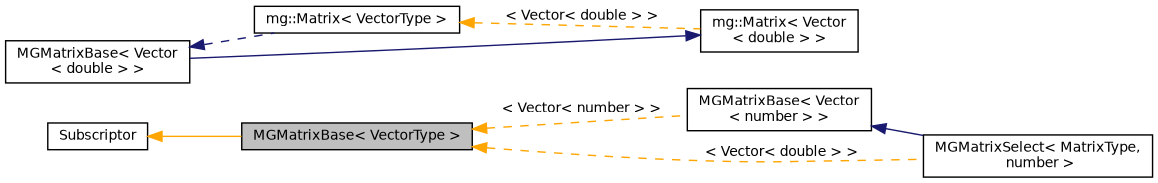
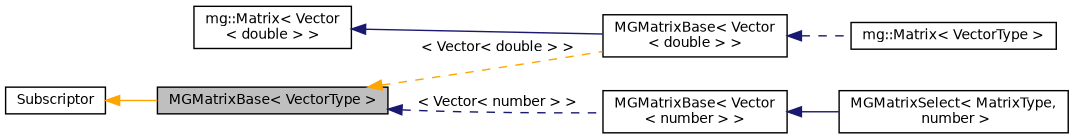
(587, 26) -> none
(587, 122) -> (502, 112)
(705, 161) -> (492, 69)
